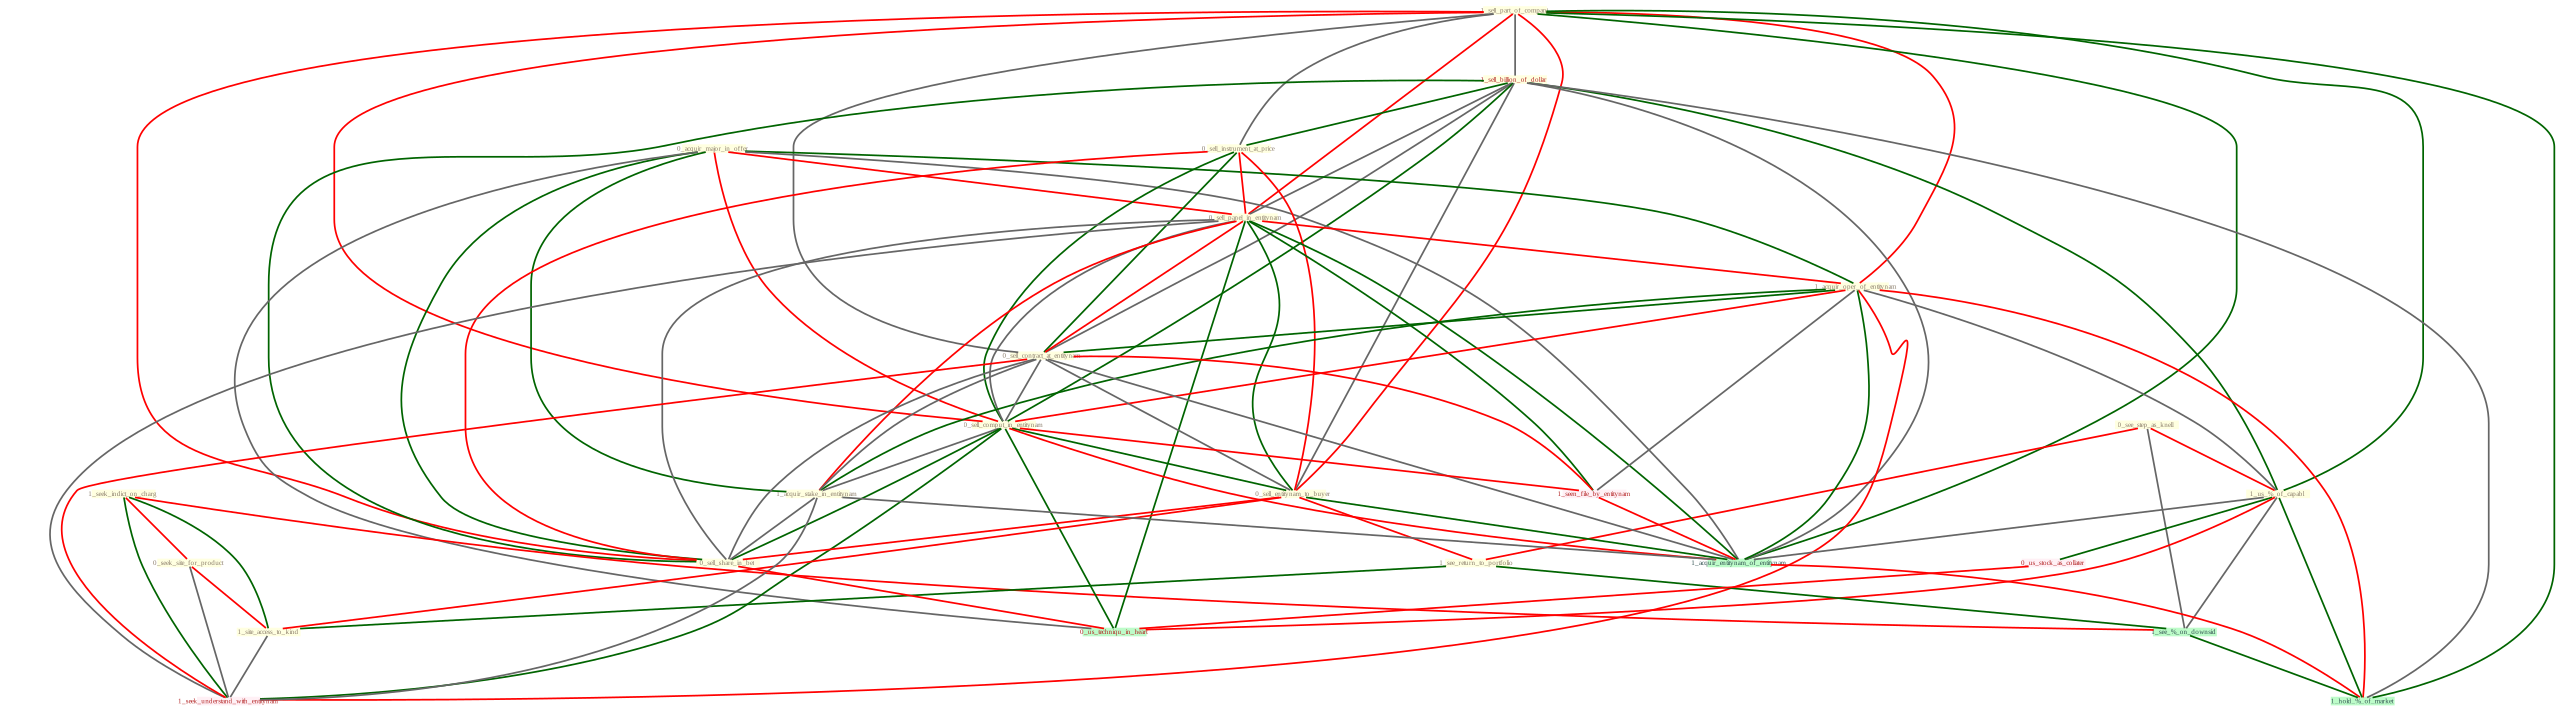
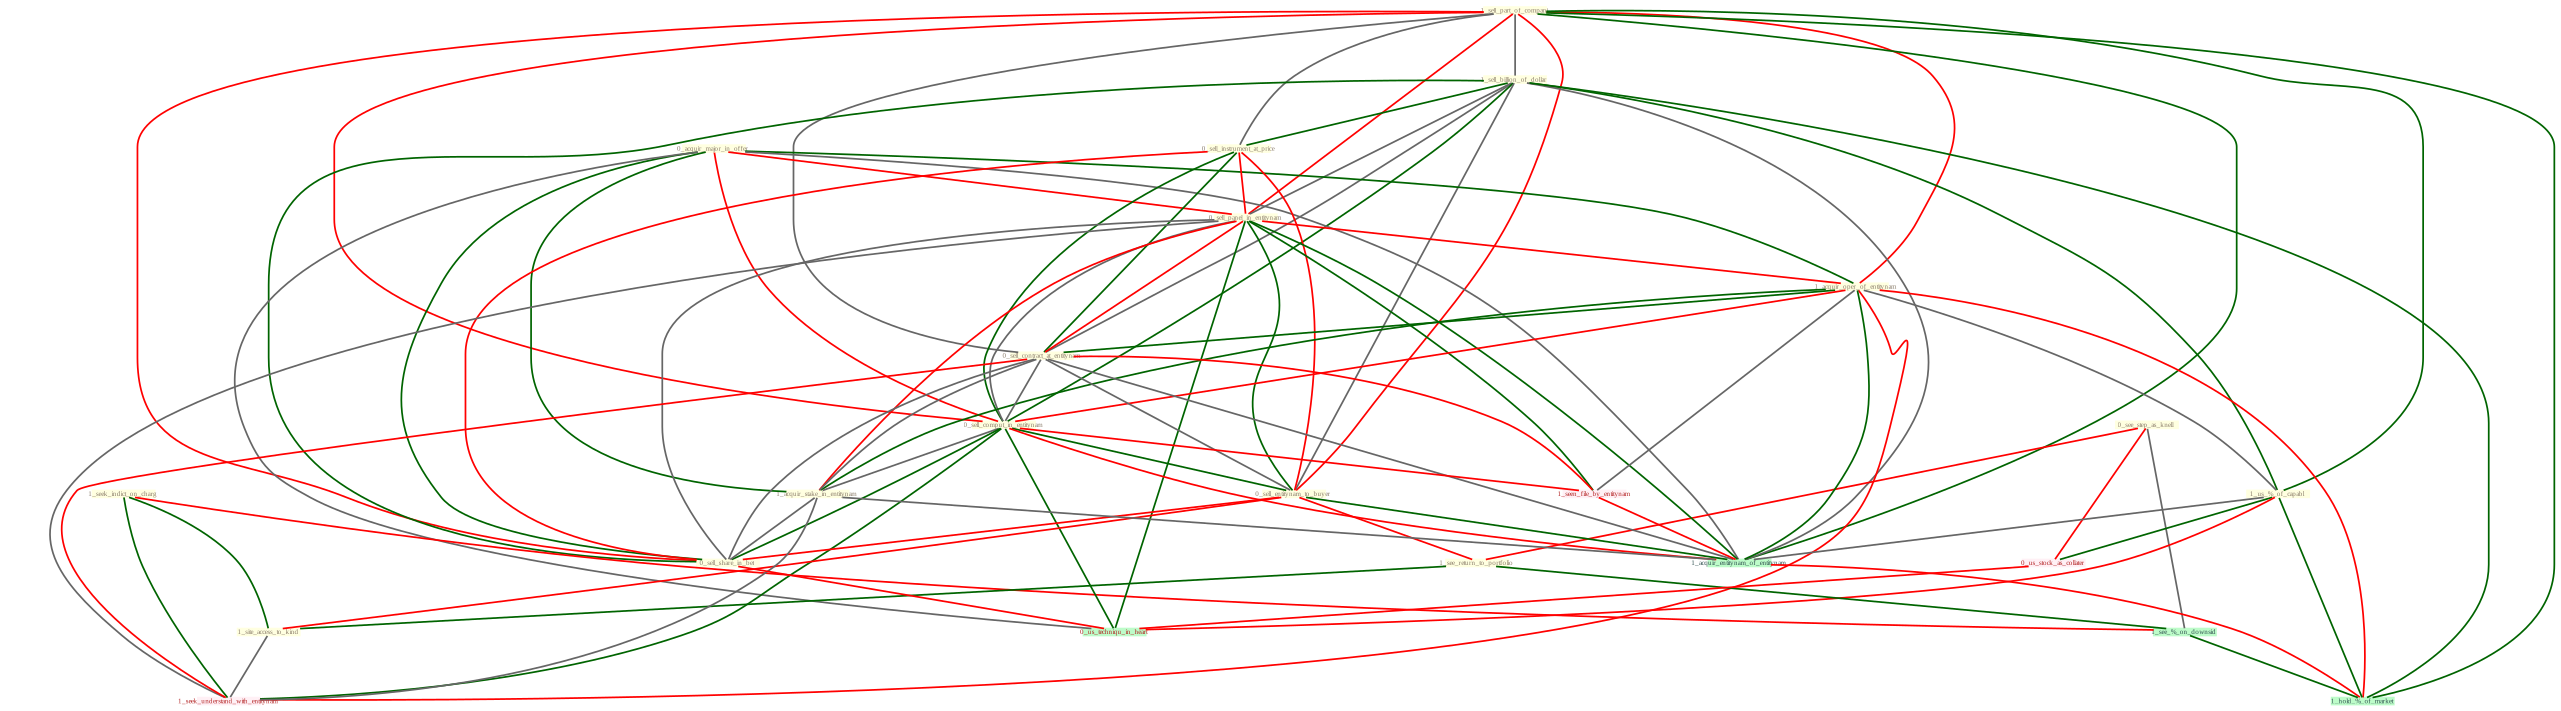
(1515, 80) -> (1515, 80)
(2206, 223) -> (2206, 223)
(2213, 459) -> (2100, 494)
(189, 563) -> none
(2232, 563) -> none
